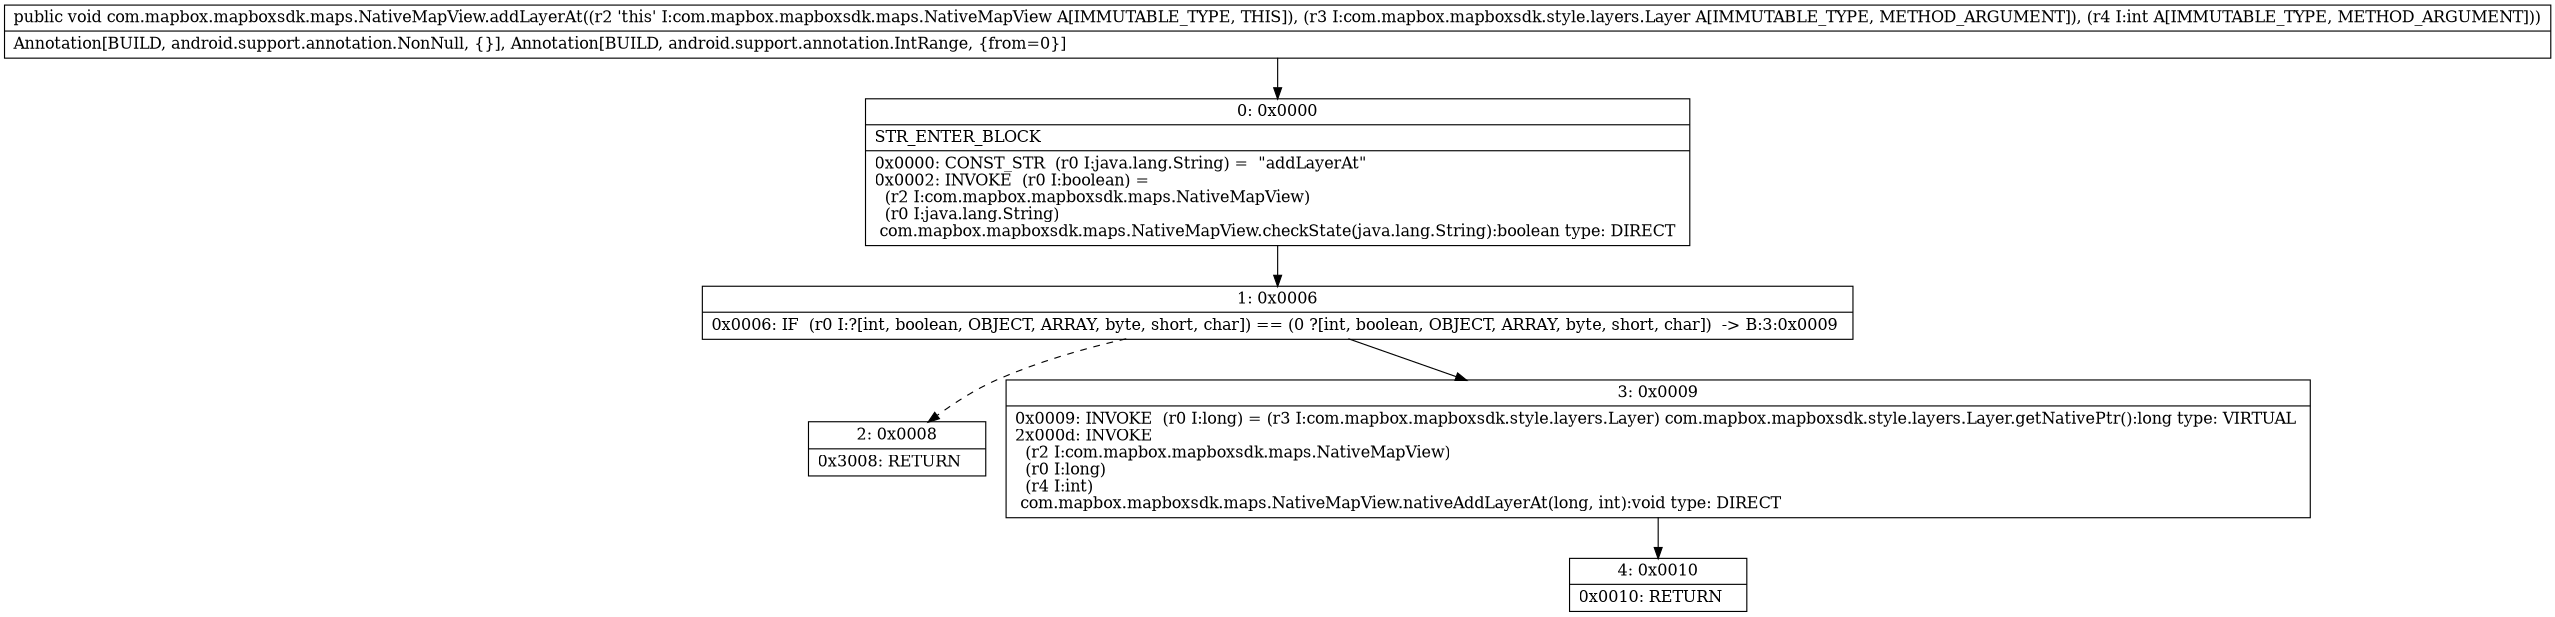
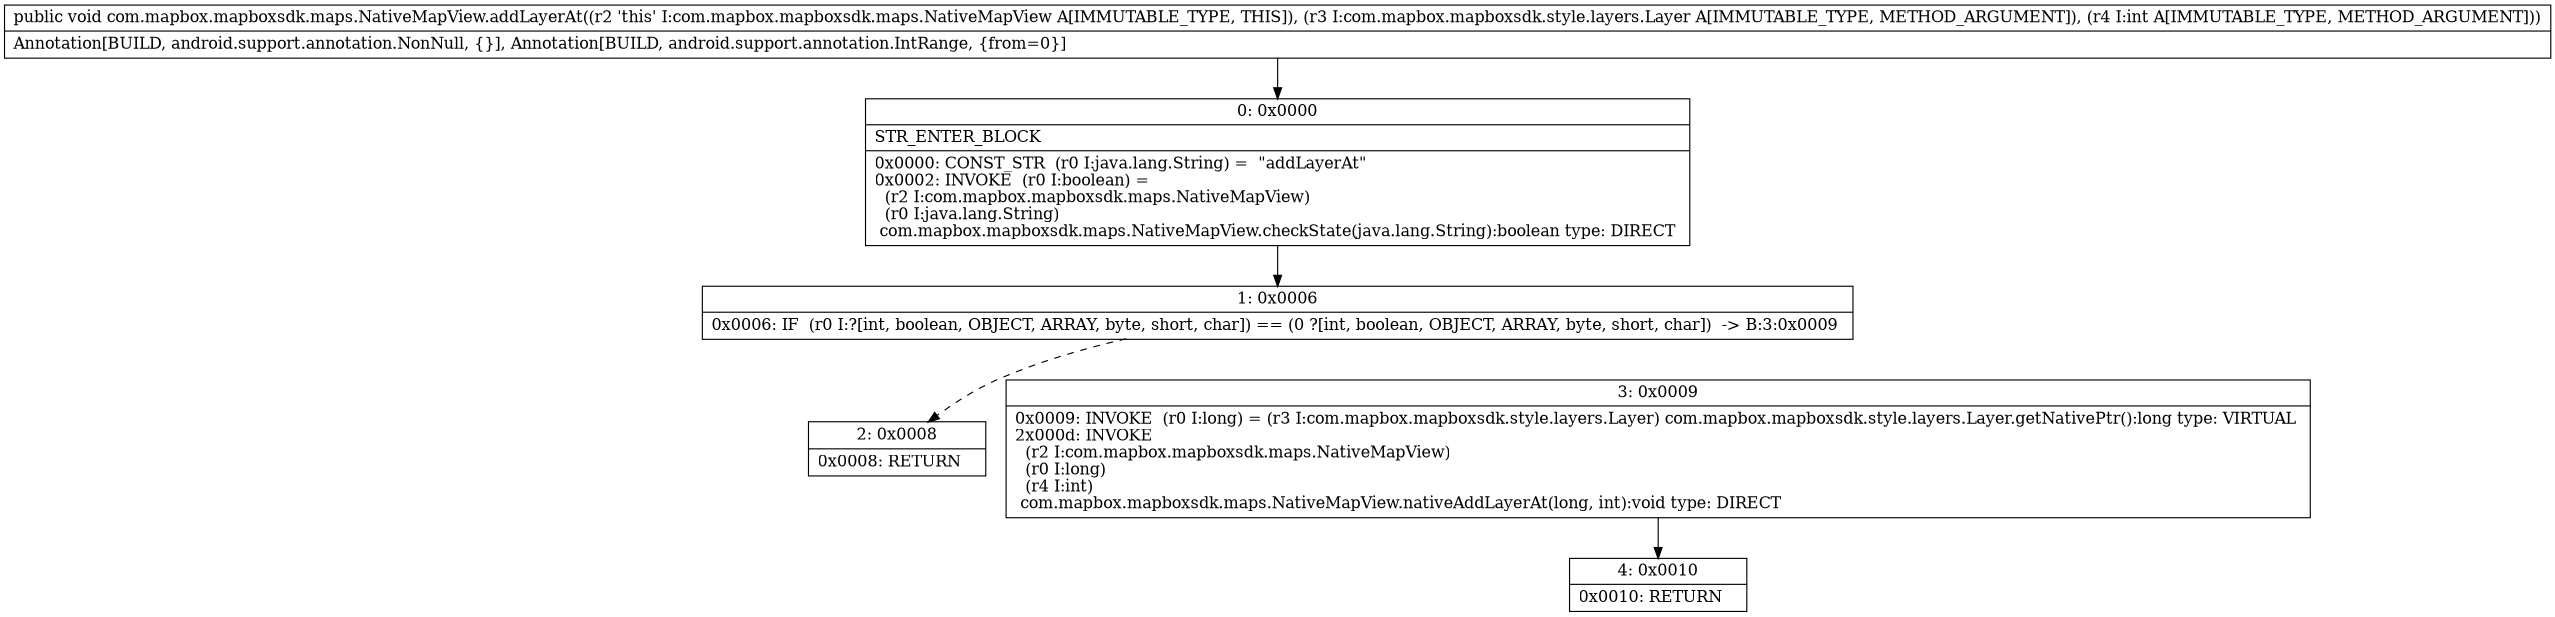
(1402, 358) -> none
(897, 462) -> (897, 462)
